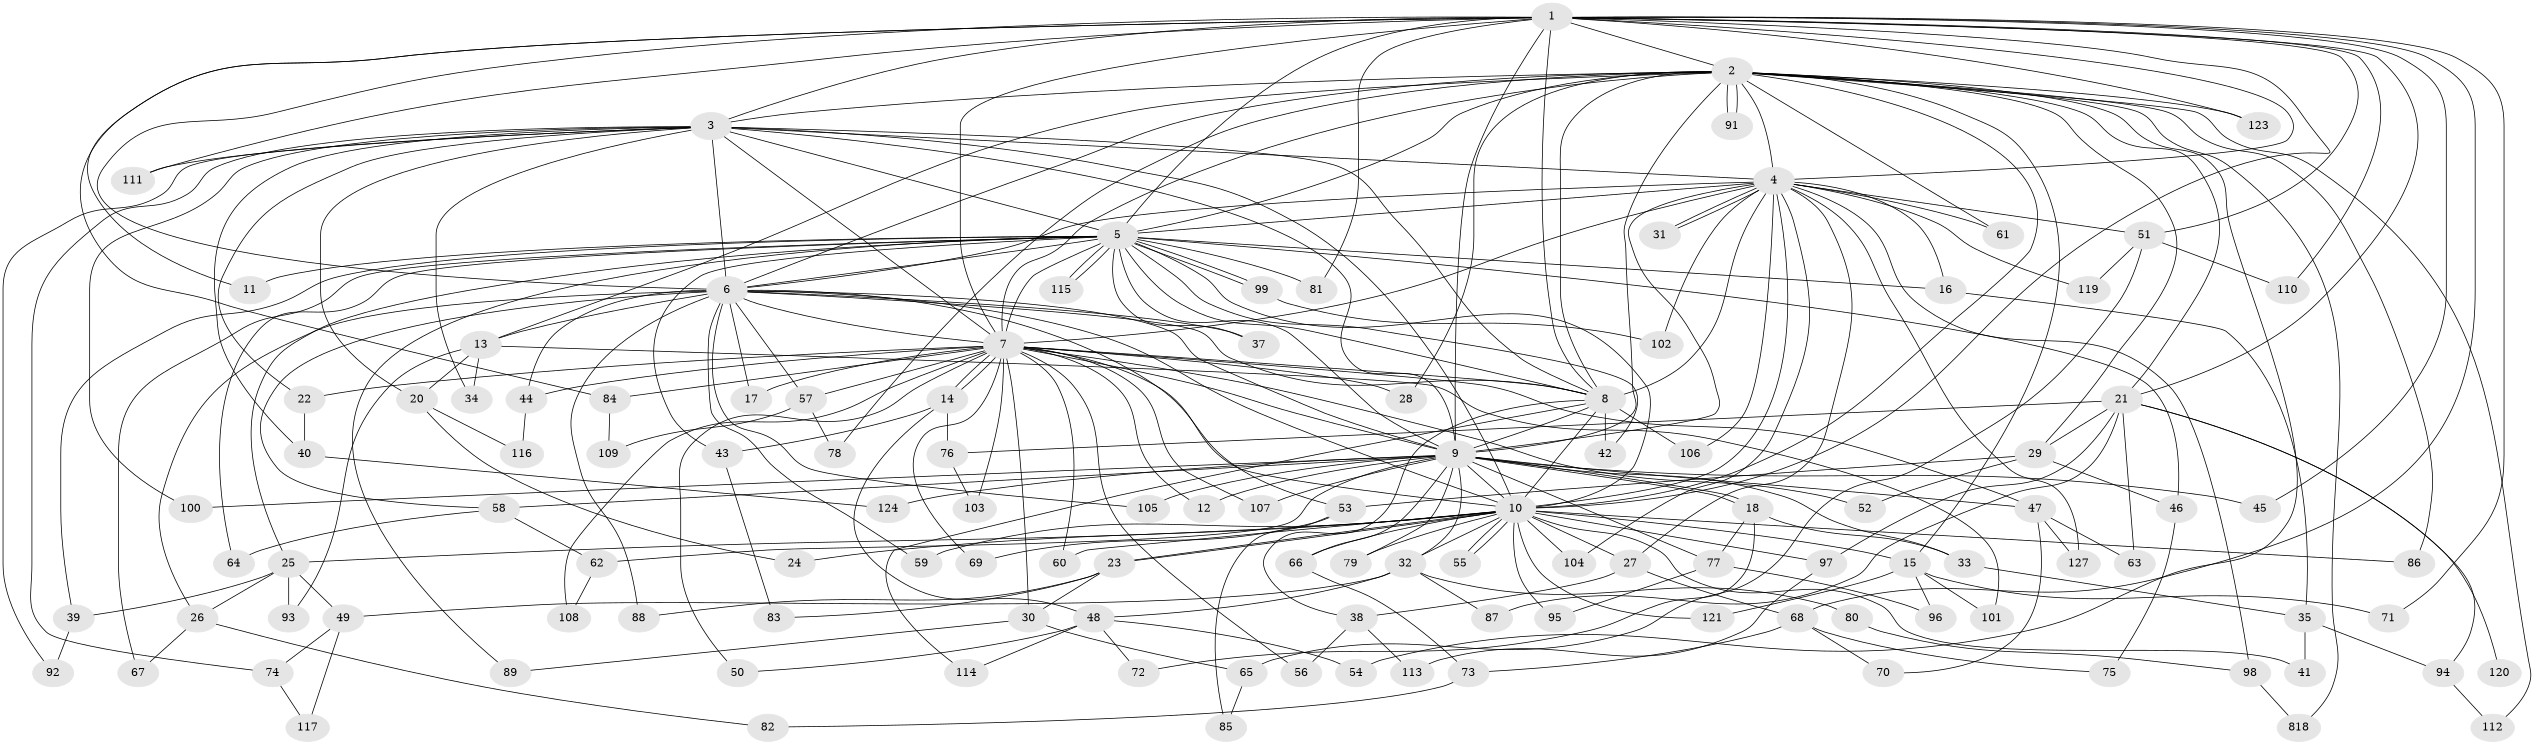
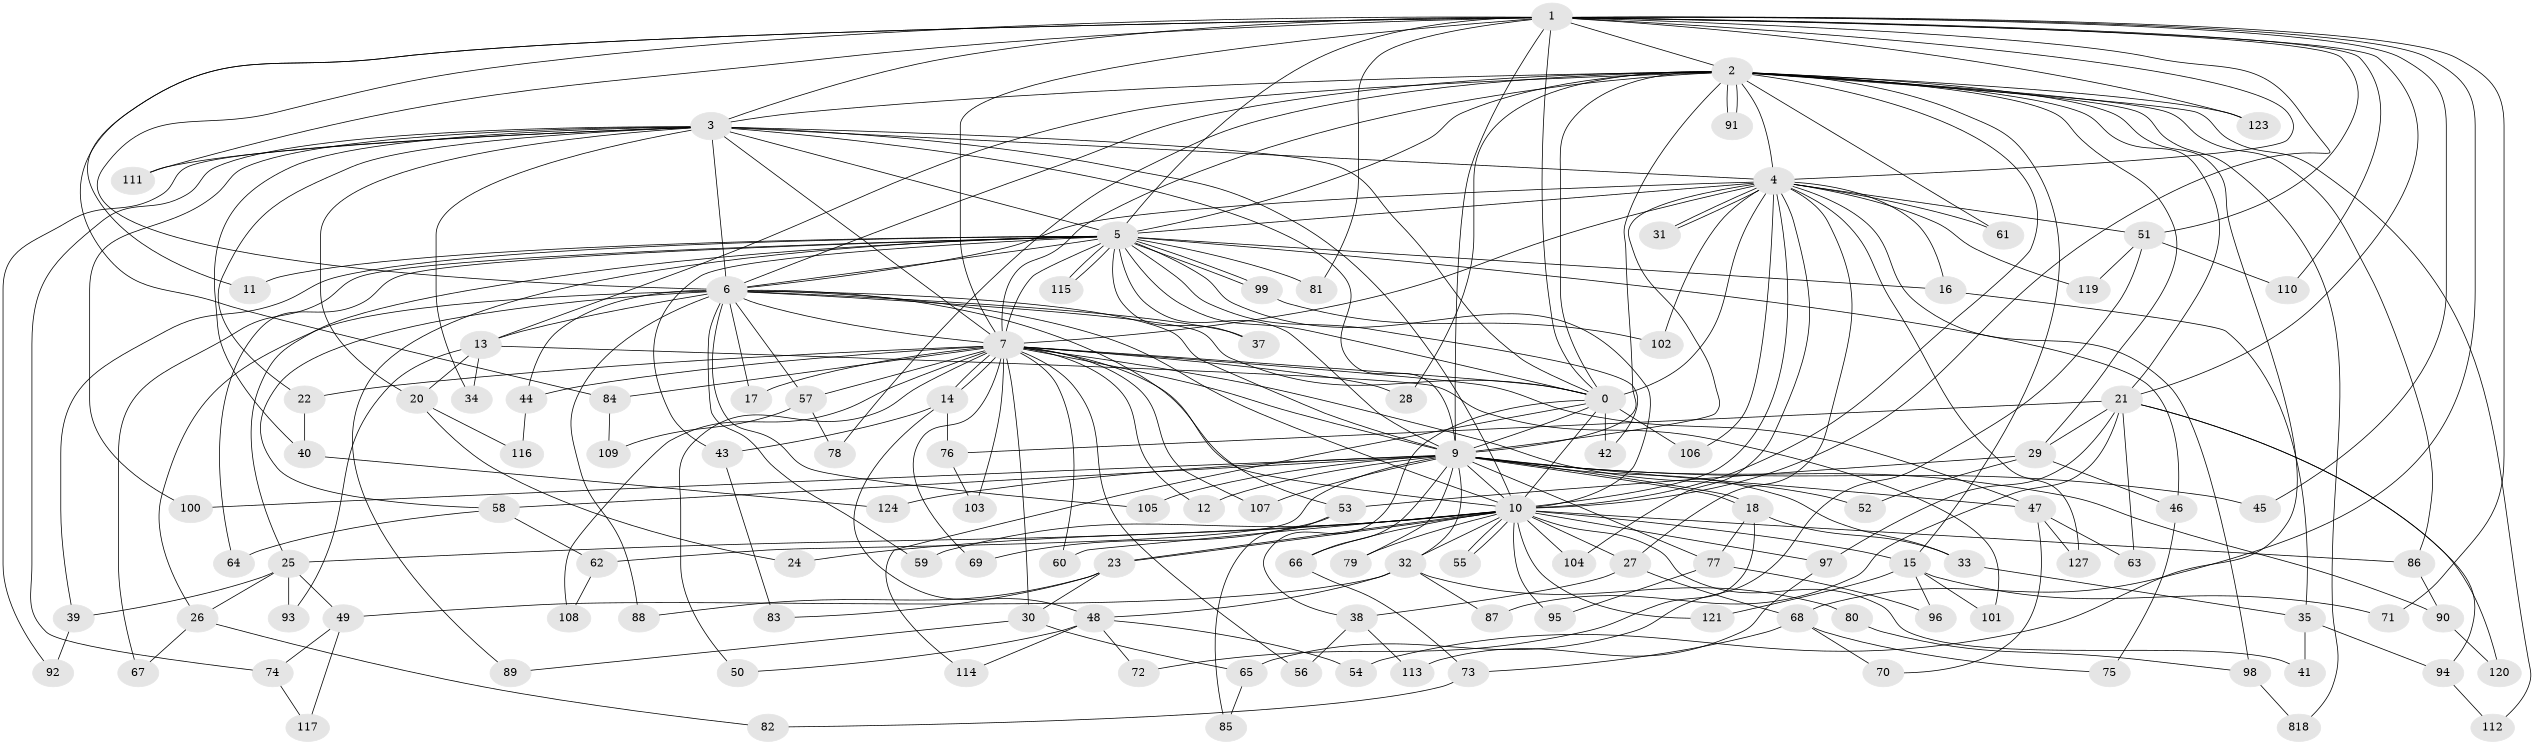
(1605, 400) -> (1605, 400)
none -> (2443, 618)
